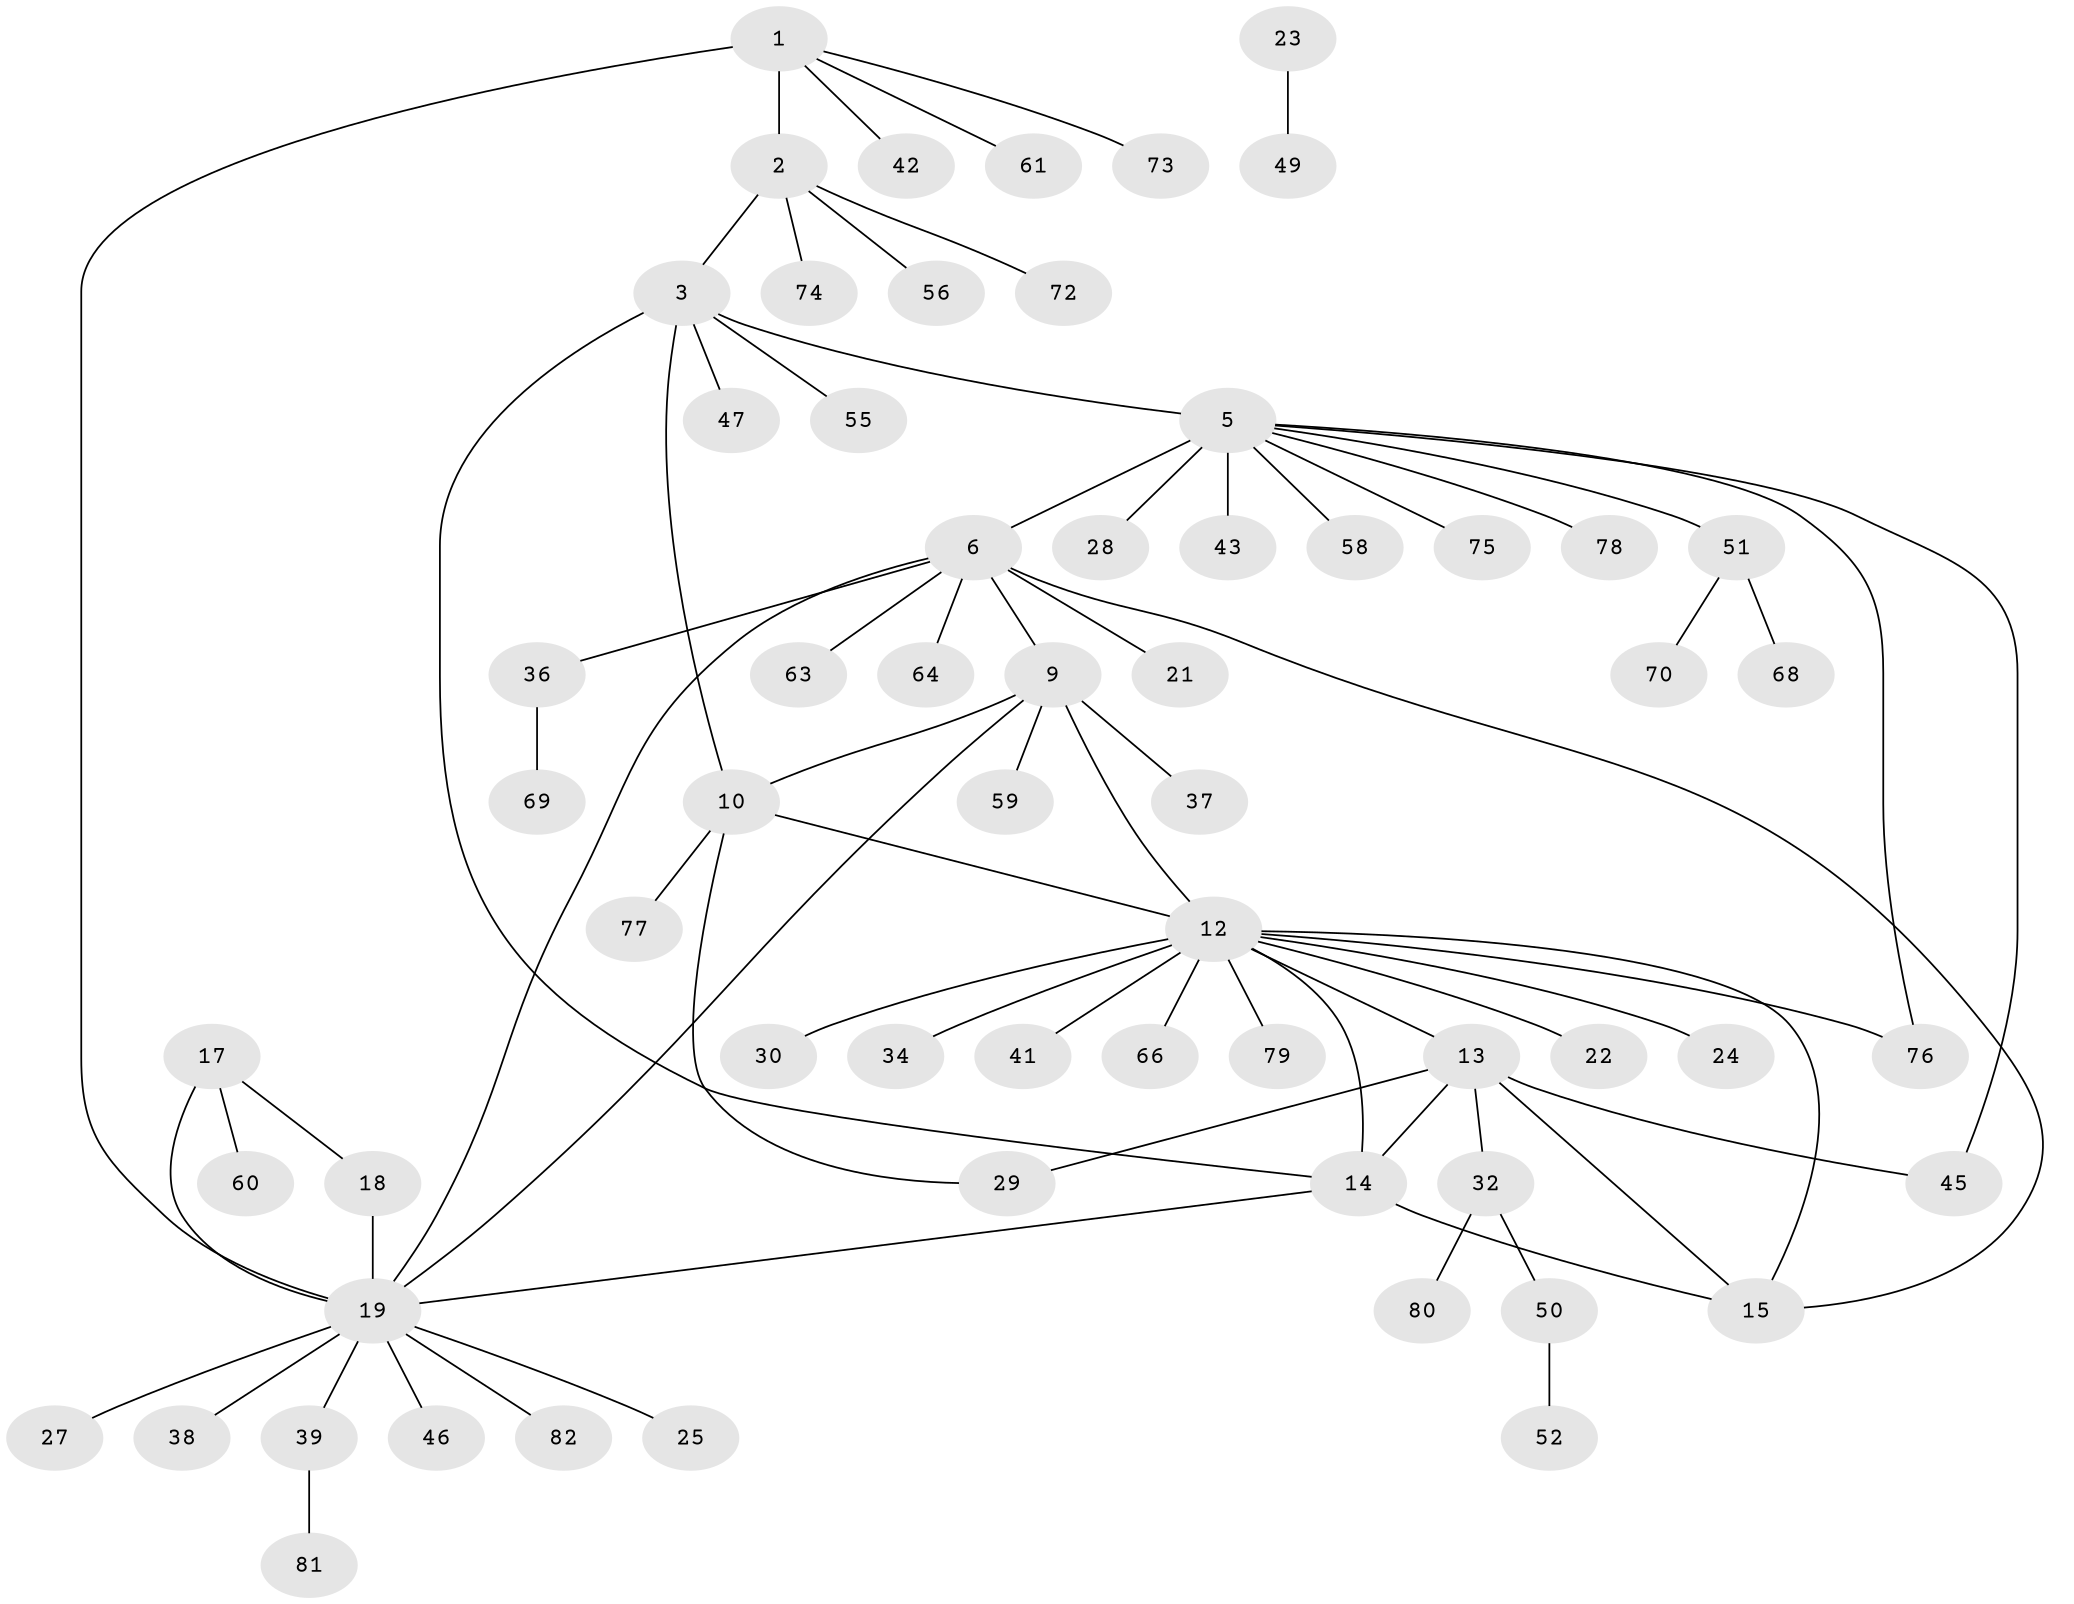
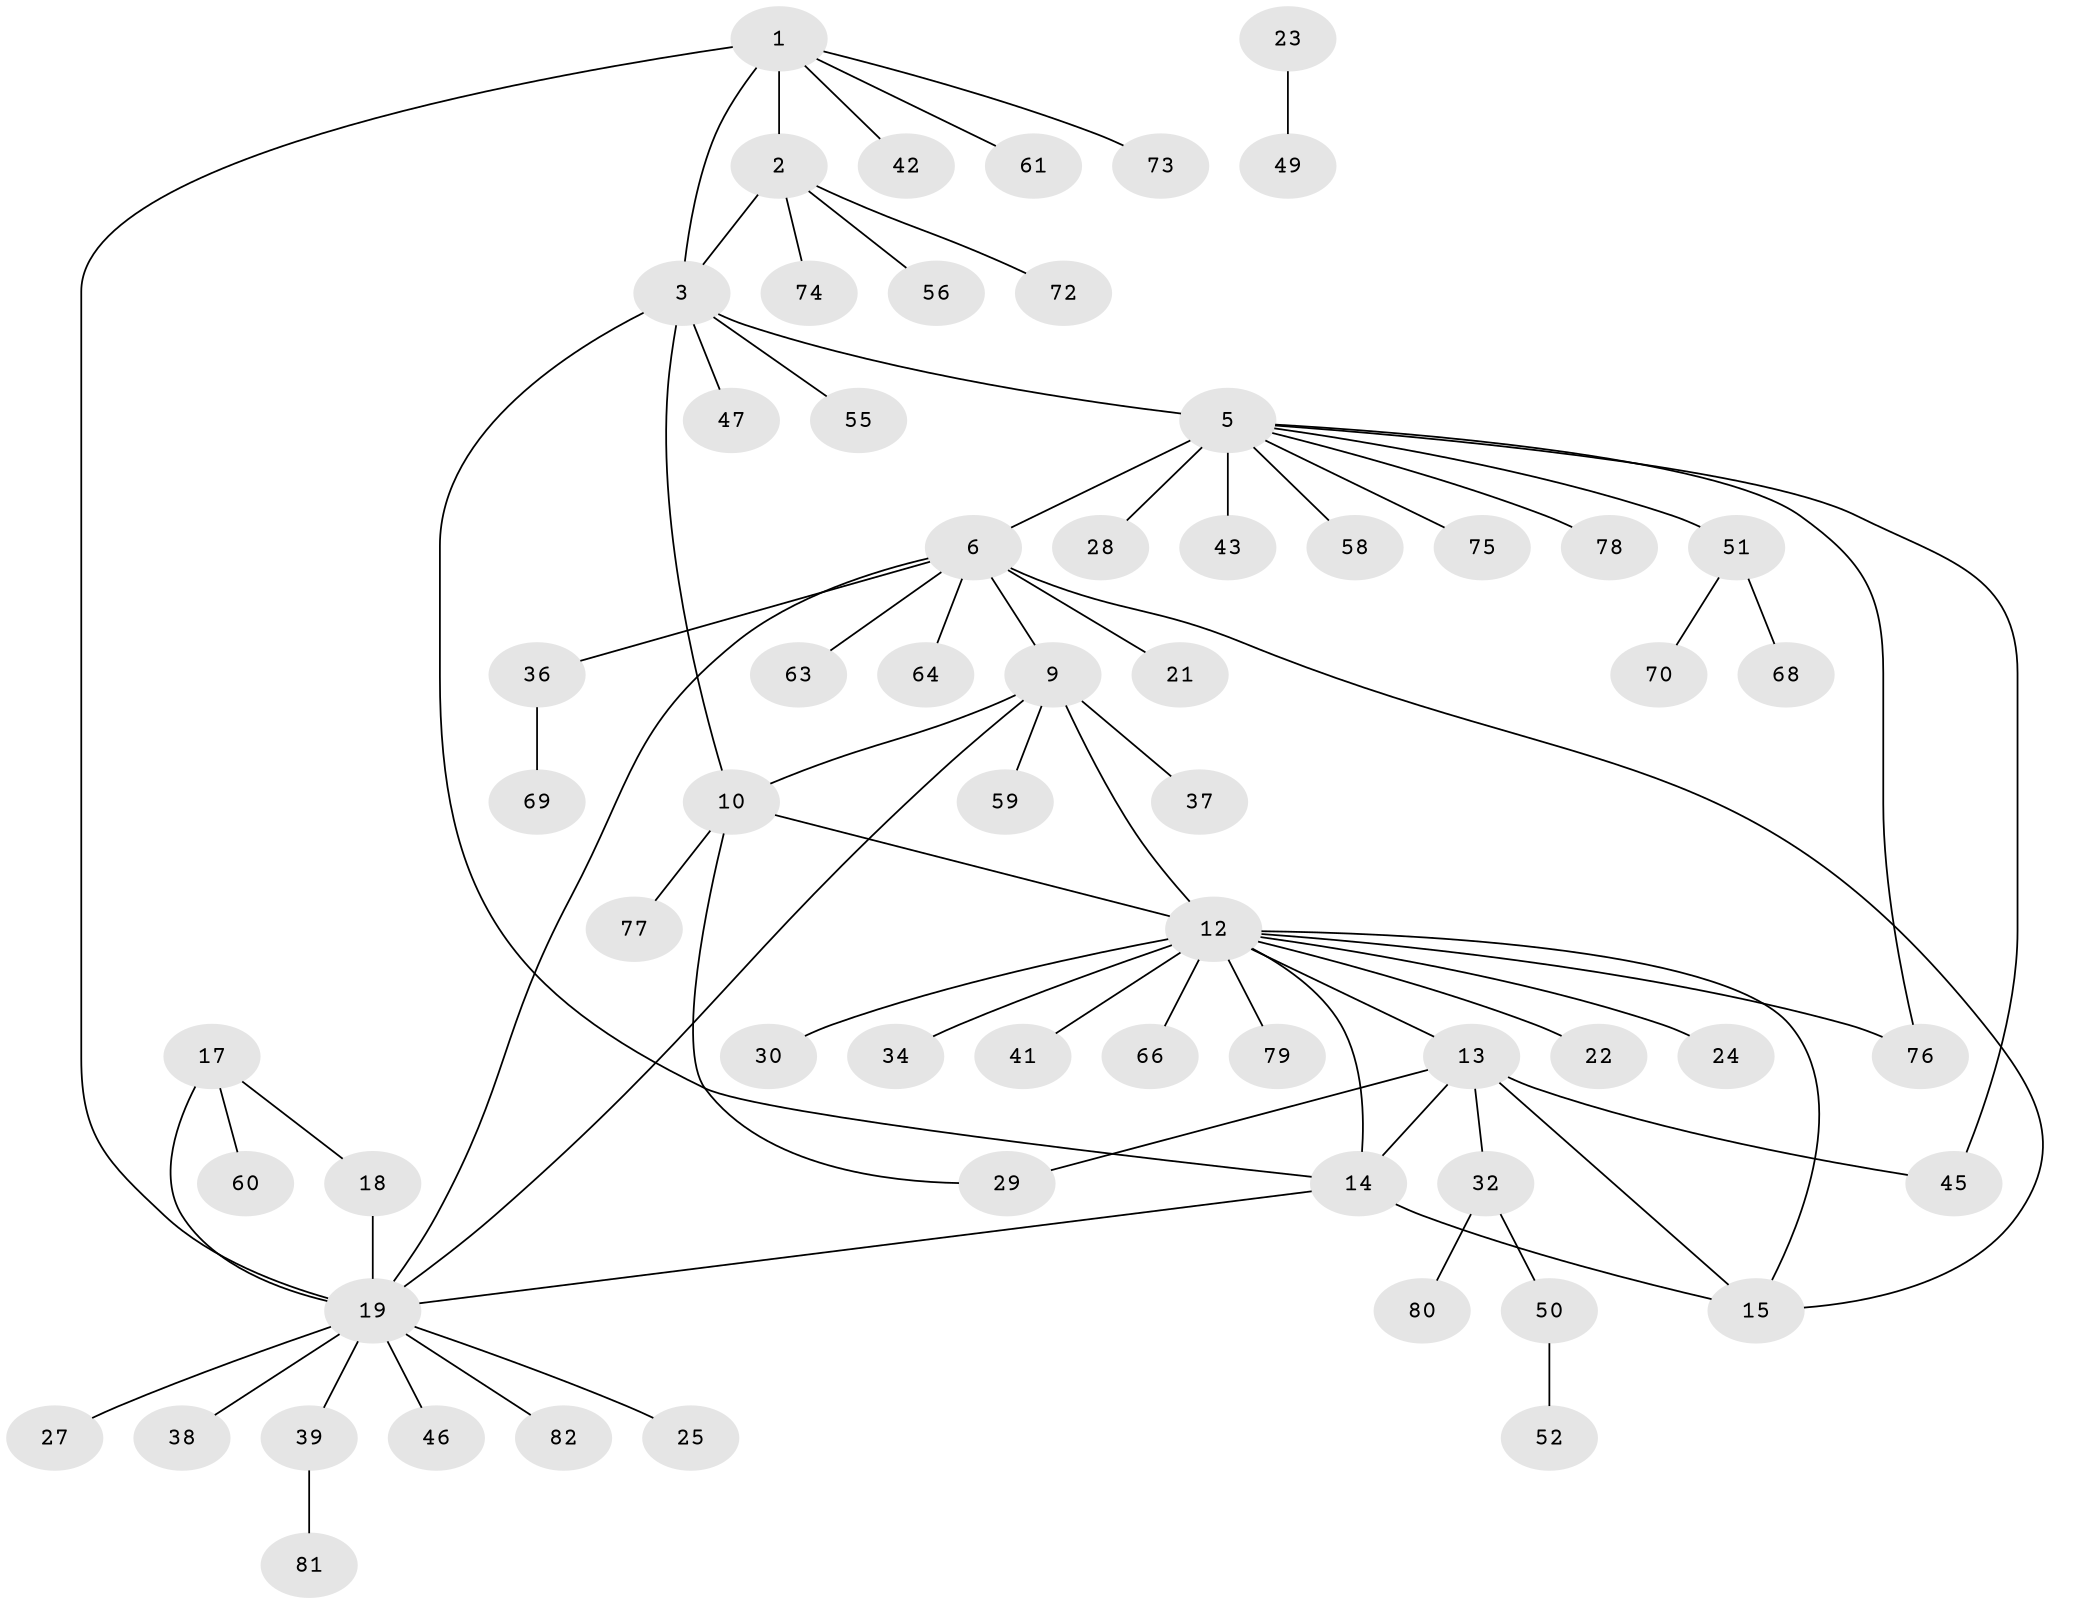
none -> (706, 159)
